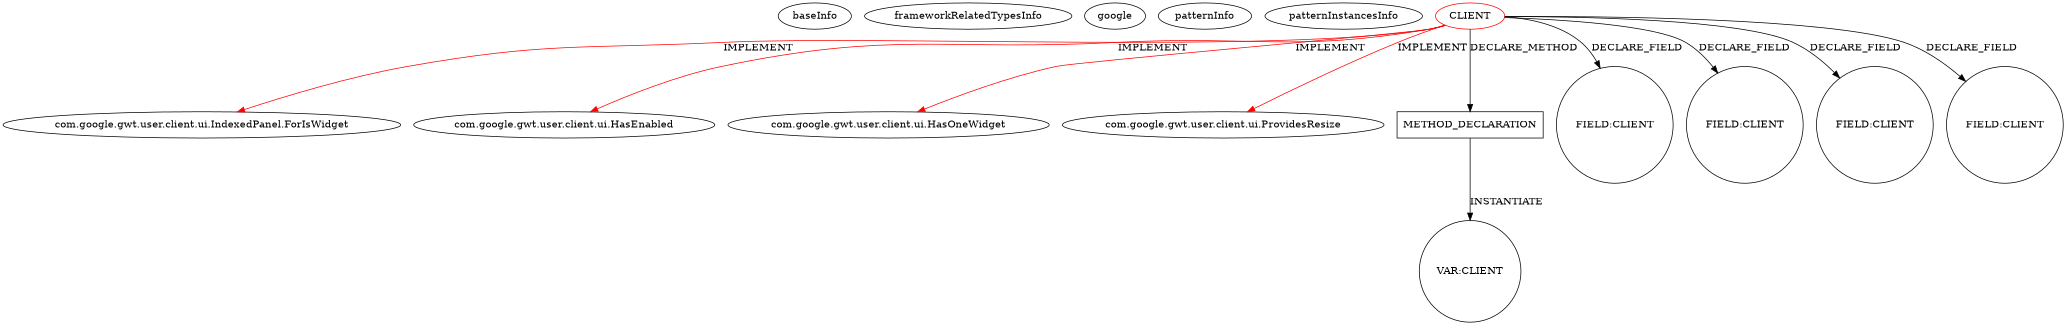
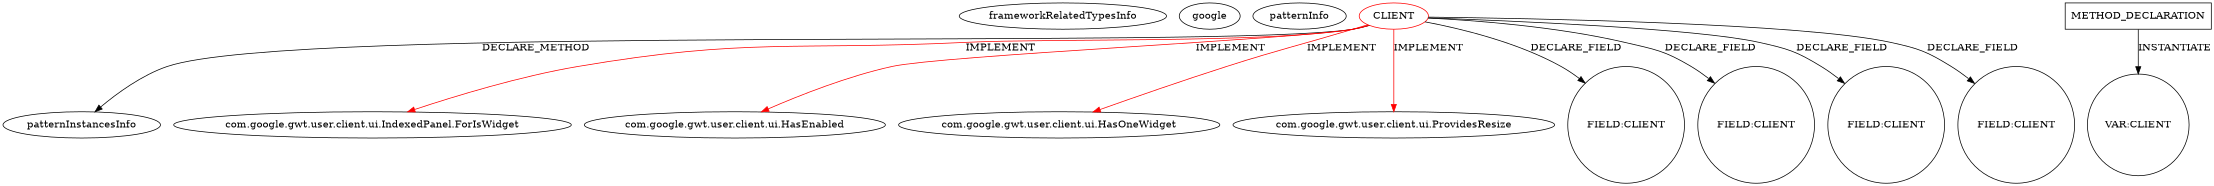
(815, 16) -> none
(1470, 67) -> (729, 40)
